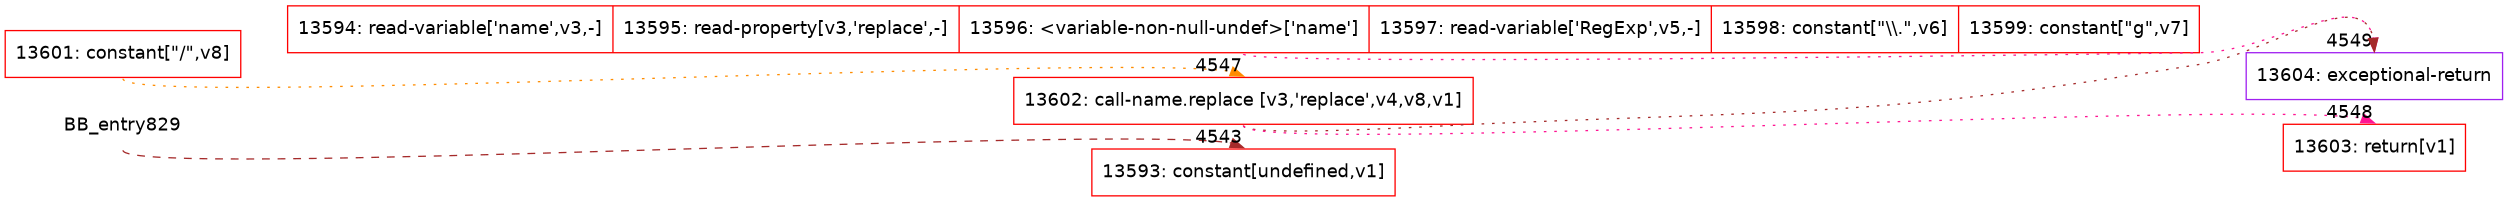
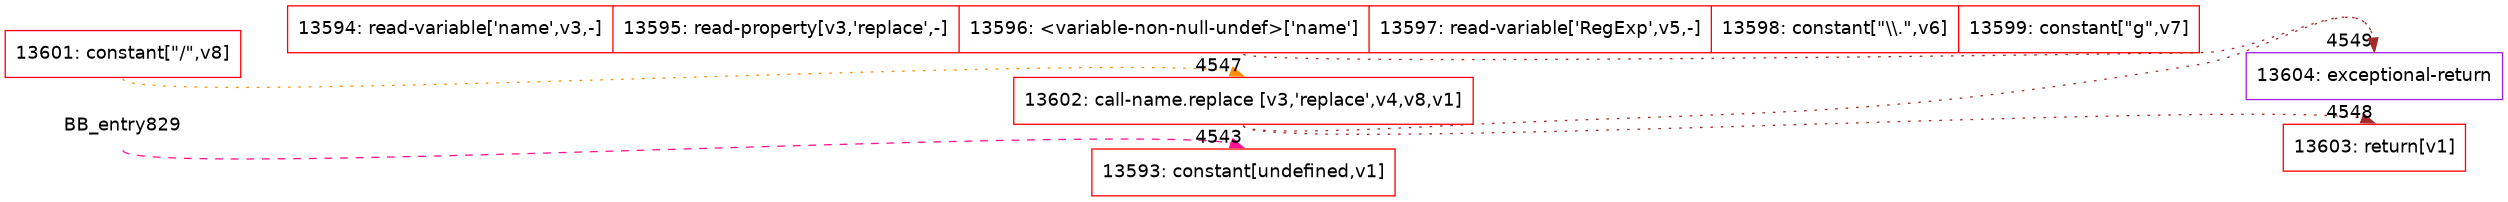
(1816, 57) -> (1816, 57)
(1802, 124) -> (1802, 124)
(677, 149) -> (677, 149)
